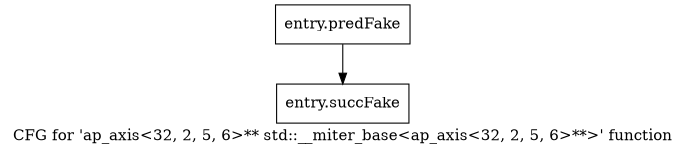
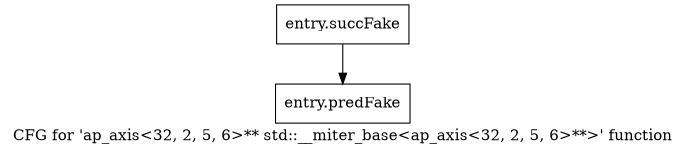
(343, 59) -> (343, 59)
